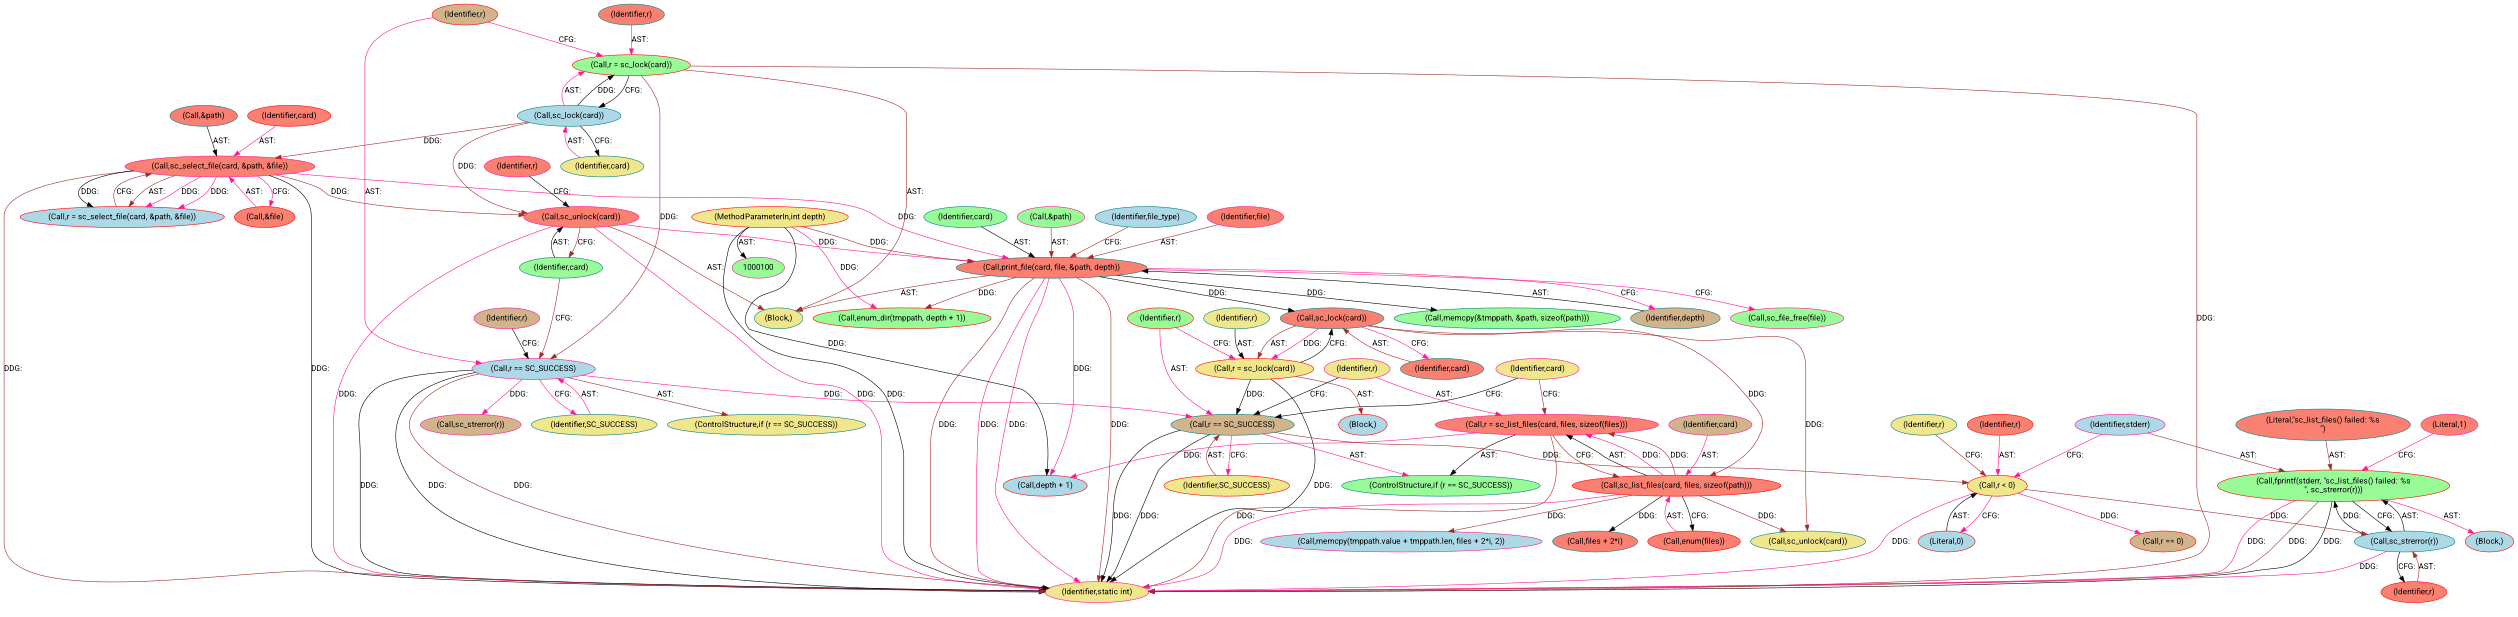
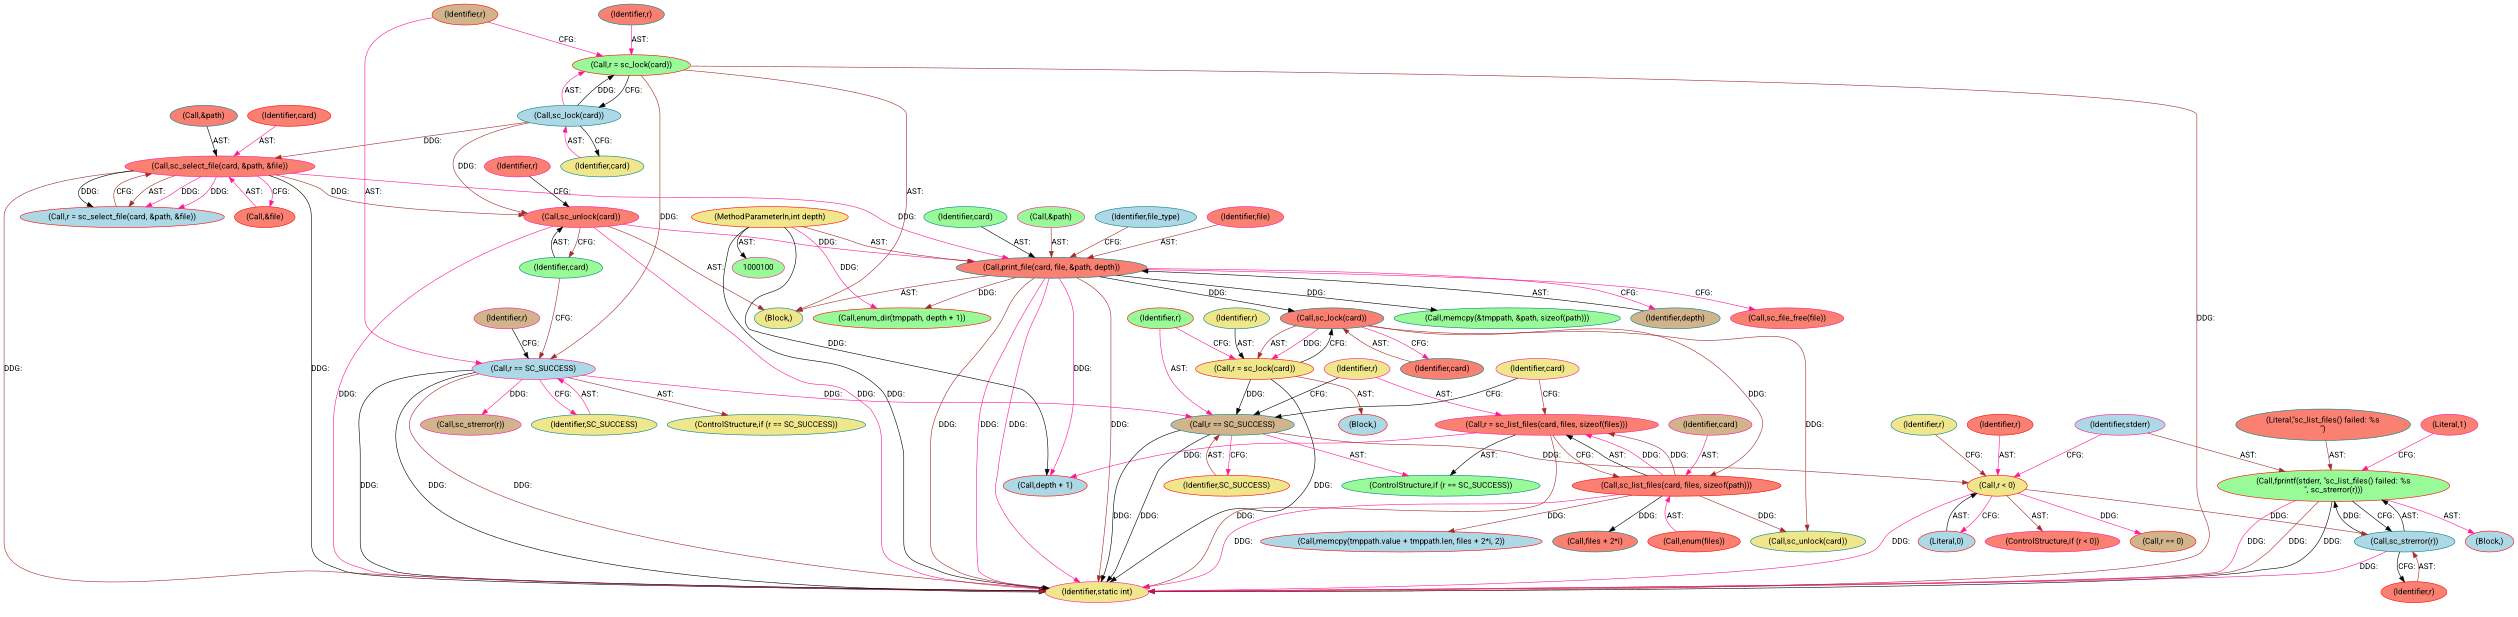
(880, 242) -> (880, 242)
(1787, 318) -> (1787, 318)
(1688, 510) -> none
(1401, 541) -> (1401, 541)
none -> (2053, 541)
